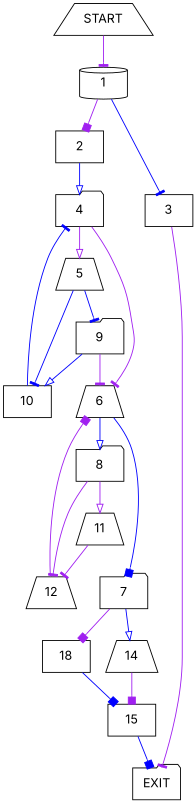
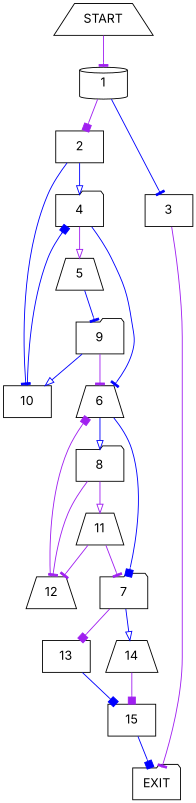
(128, 302) -> (128, 302)
(35, 305) -> (35, 305)
(54, 336) -> (29, 268)
none -> (111, 559)
(66, 656) -> (66, 656)
